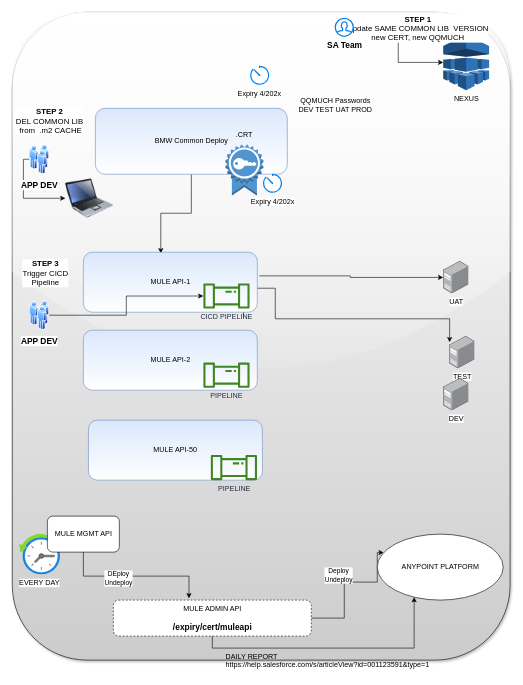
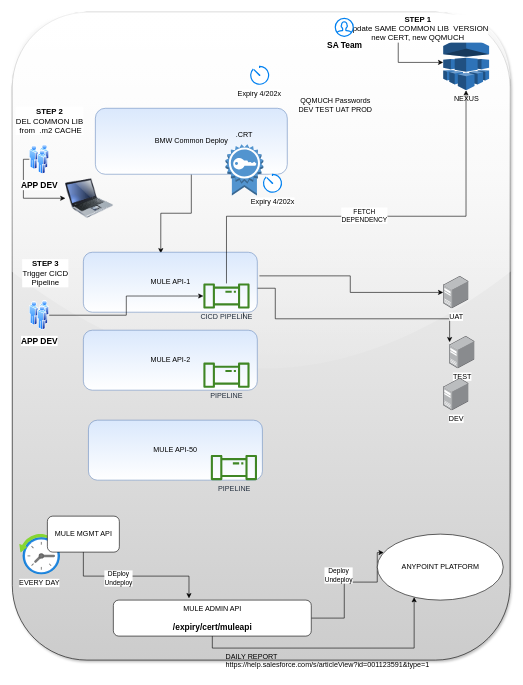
none -> (227, 249)
(456, 278) -> (456, 293)
(212, 618) -> (212, 618)
